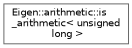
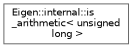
(66, 24) -> (66, 24)
